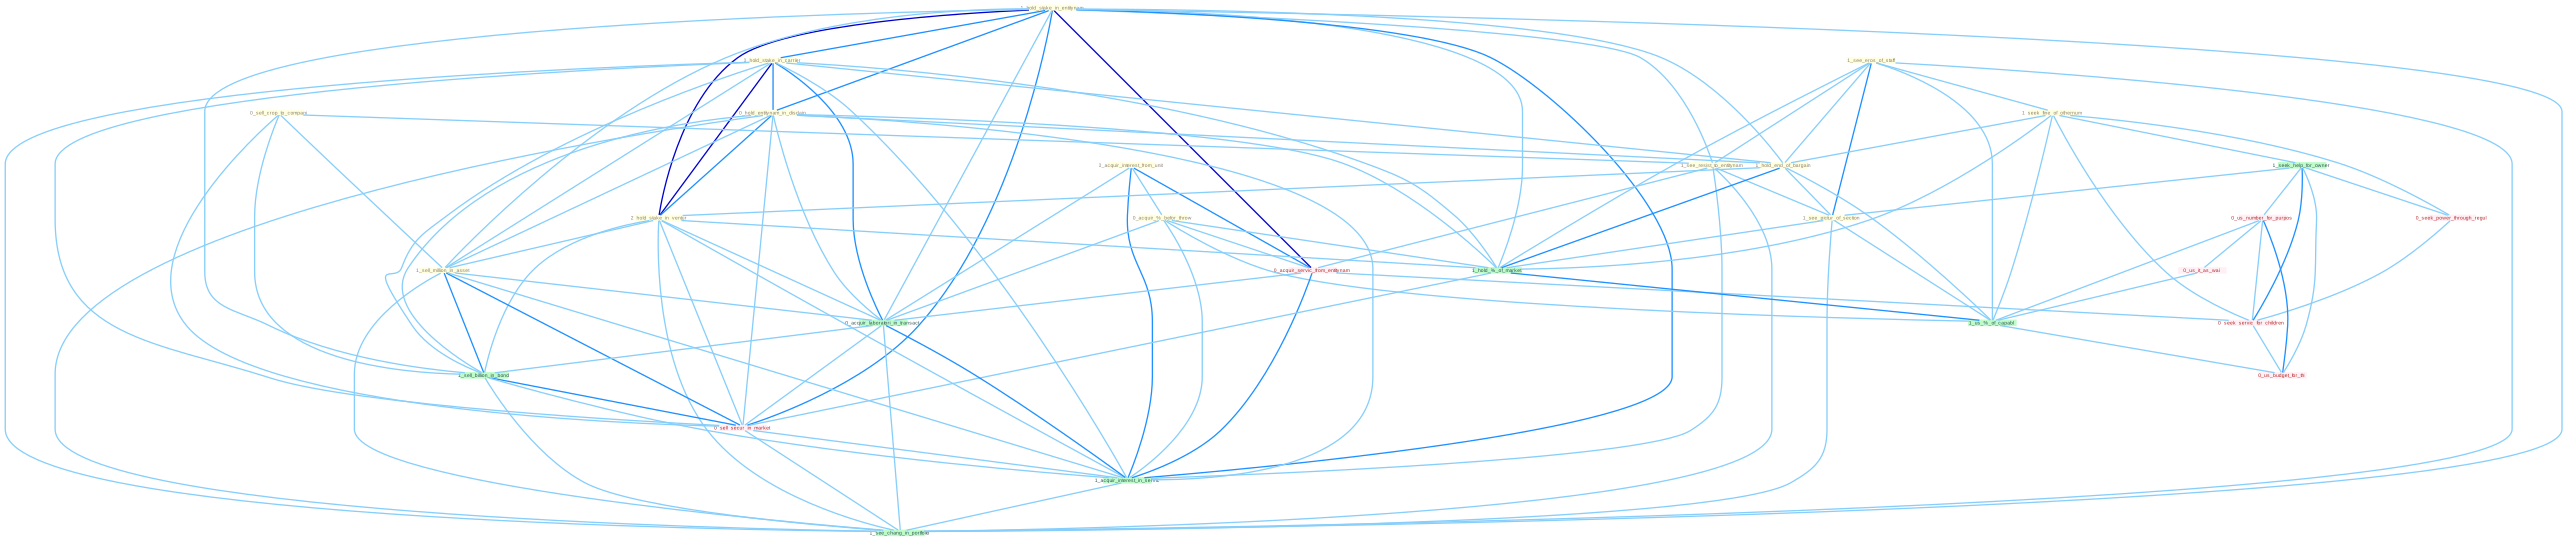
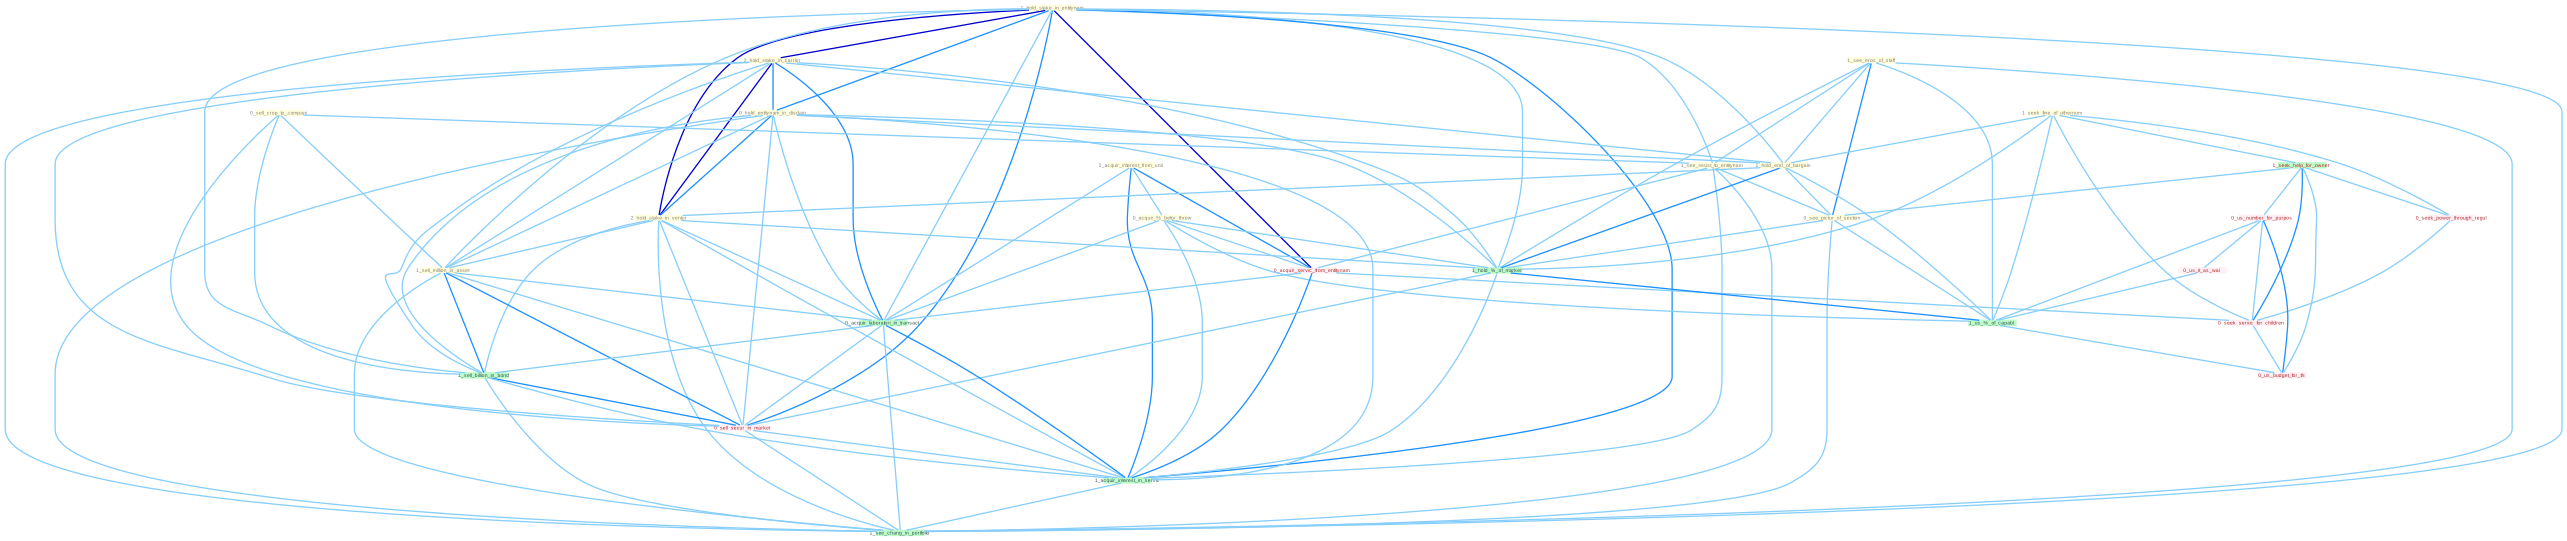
(913, 34) -> (913, 34)
(1962, 87) -> none
(2302, 165) -> (2302, 165)
(1832, 218) -> (1832, 218)
(958, 227) -> (1363, 442)
